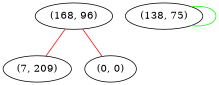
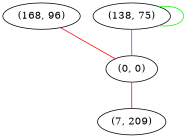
(56, 43) -> (132, 95)
none -> (132, 43)
